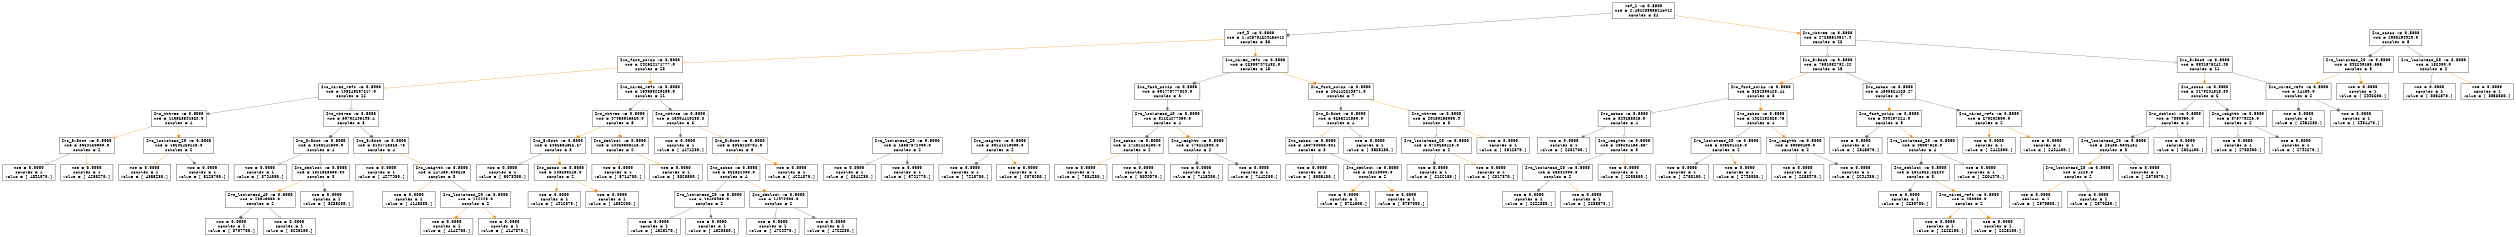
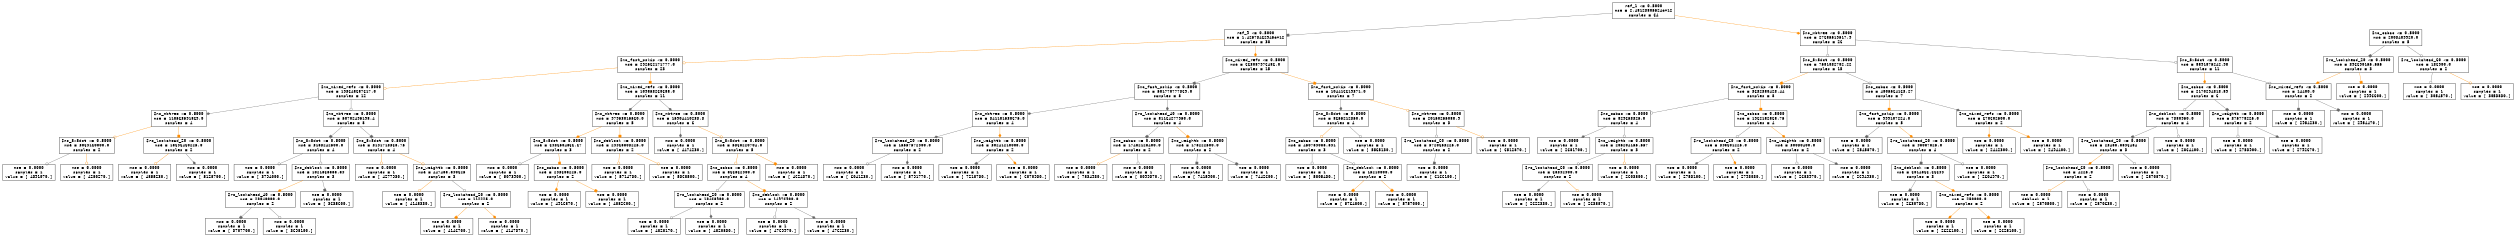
none -> (1000, 119)
(1491, 172) -> none
